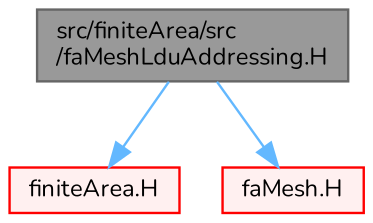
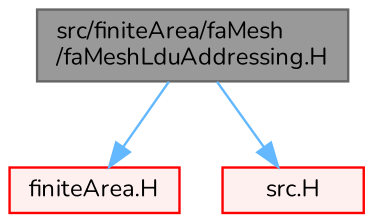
(193, 45) -> (193, 45)
(293, 190) -> (293, 190)
